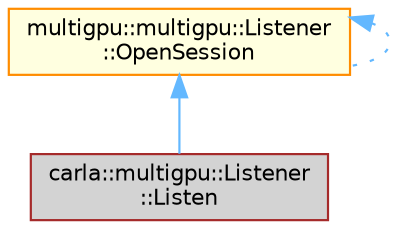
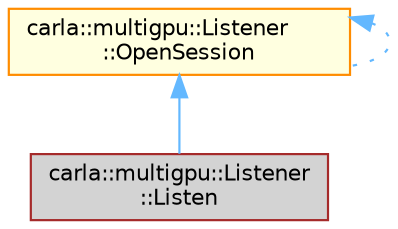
(179, 42) -> (179, 42)
